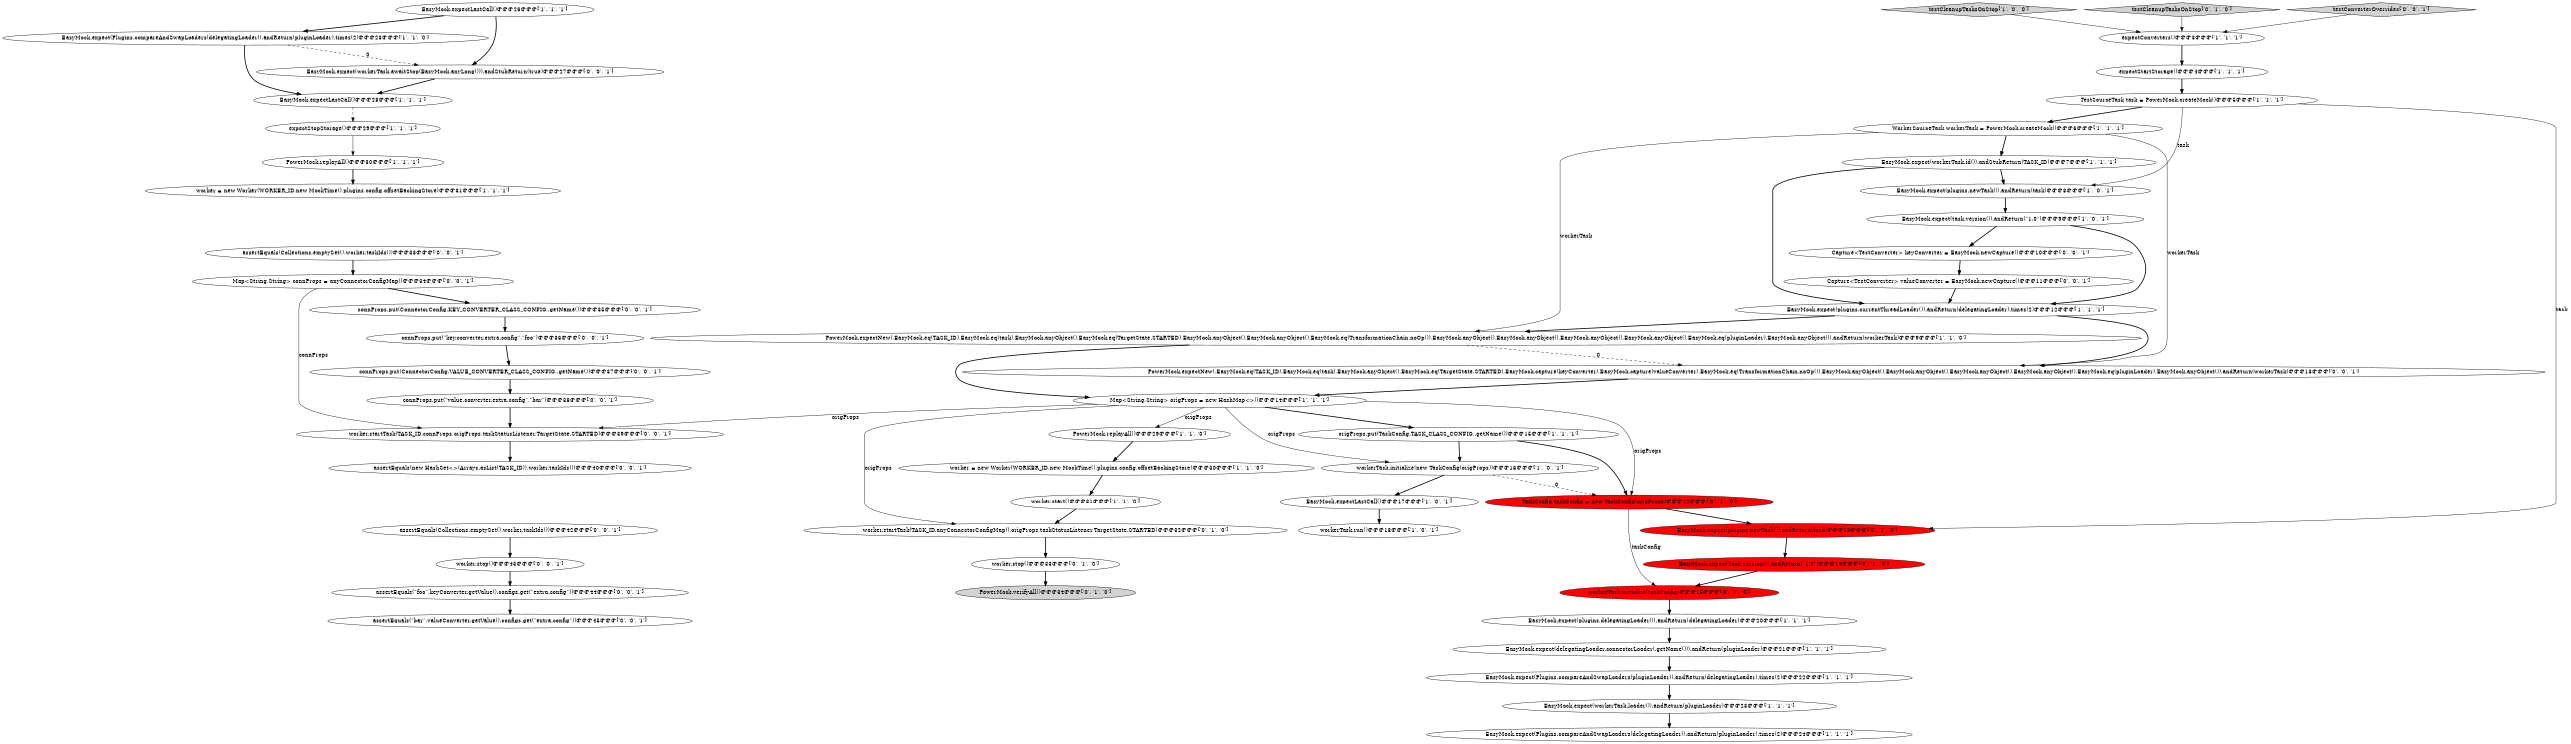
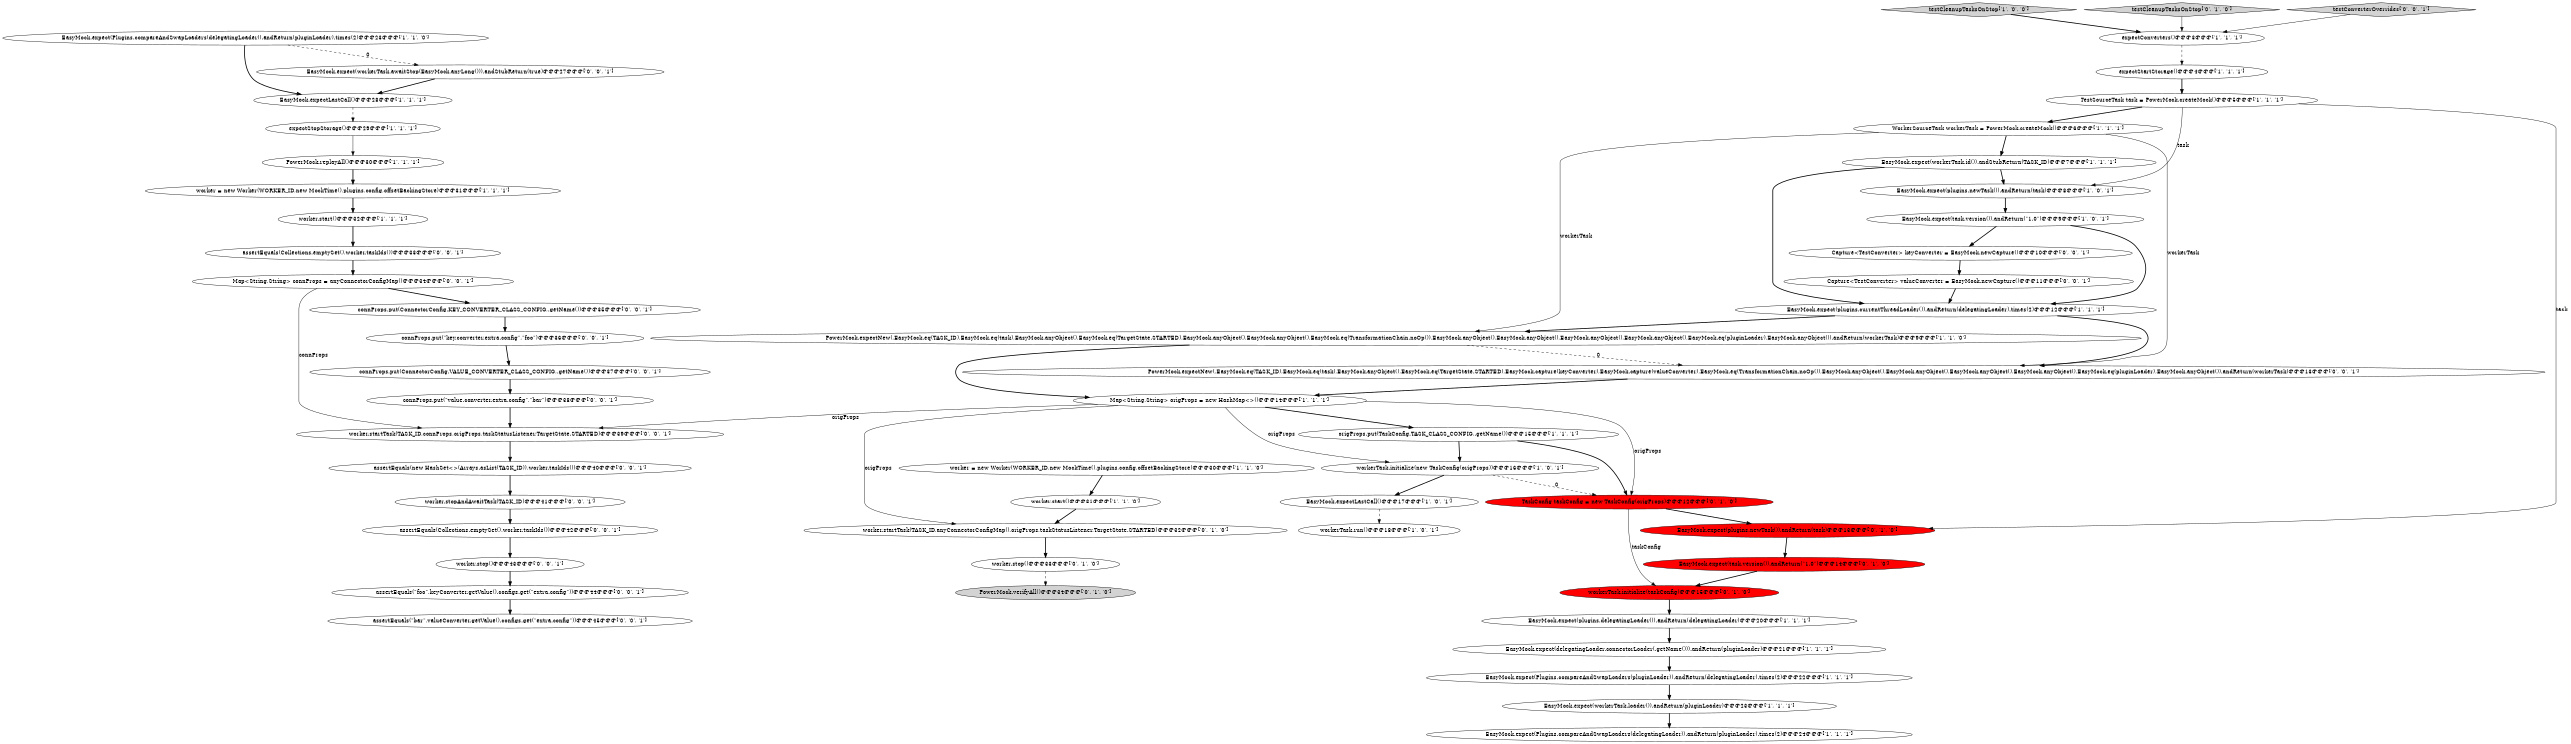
(495, 10) -> none
(2074, 23) -> (2074, 23)
(2182, 53) -> (2182, 53)
none -> (353, 219)
(1140, 434) -> none
none -> (510, 502)
(1379, 514) -> (1379, 514)
(1046, 577) -> (1046, 577)
